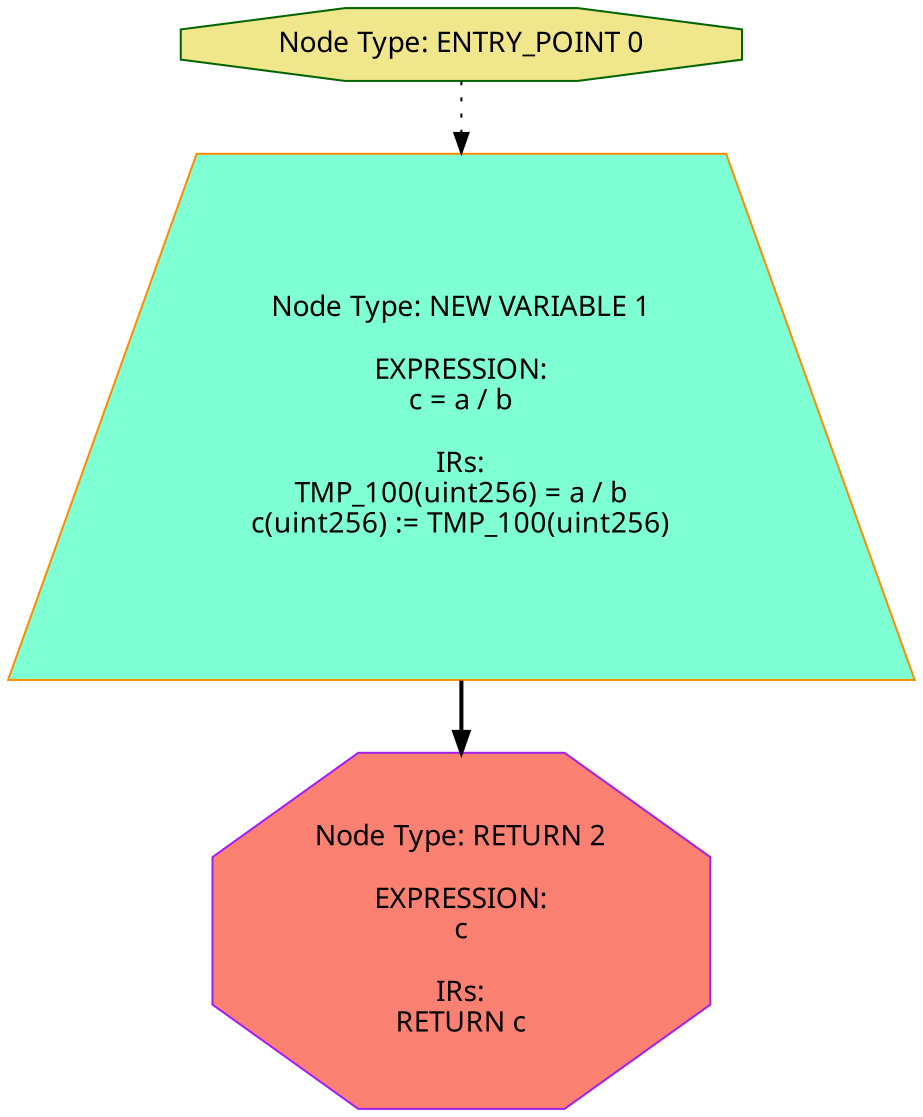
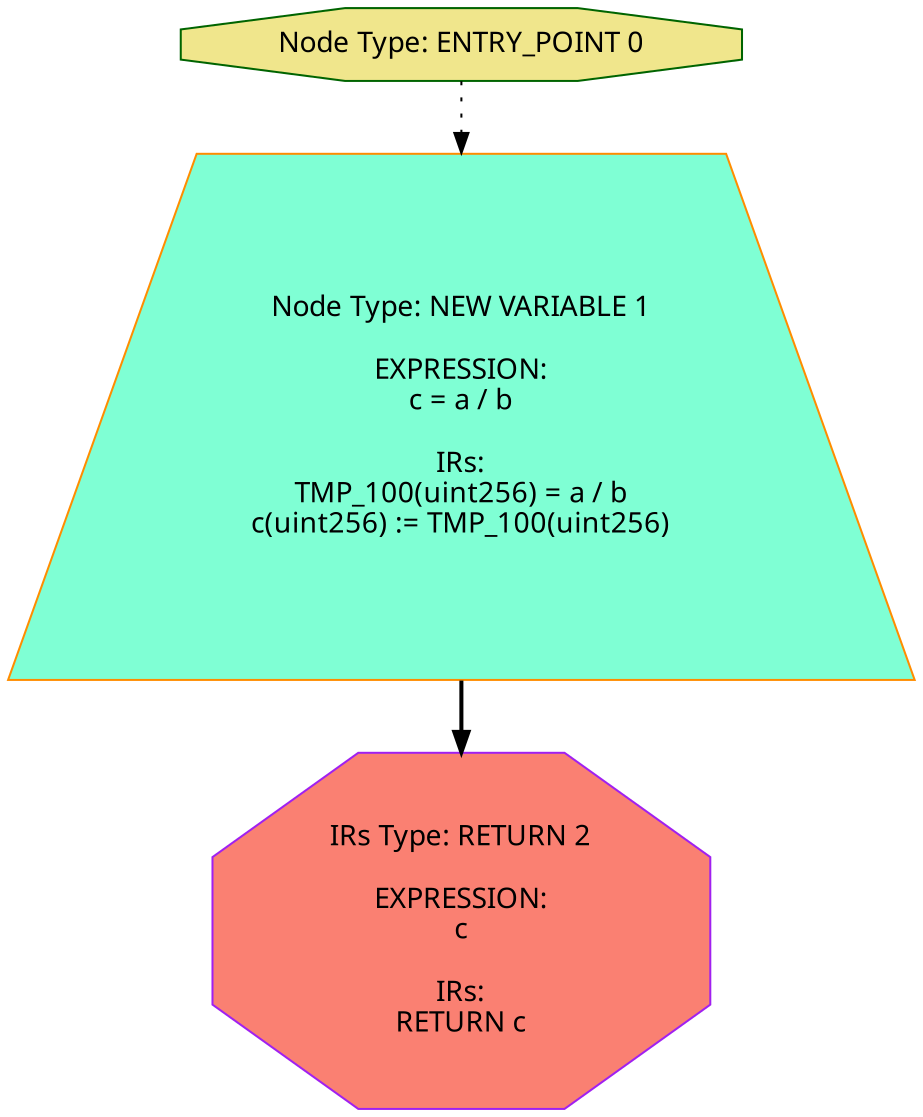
(461, 931) -> (461, 931)
